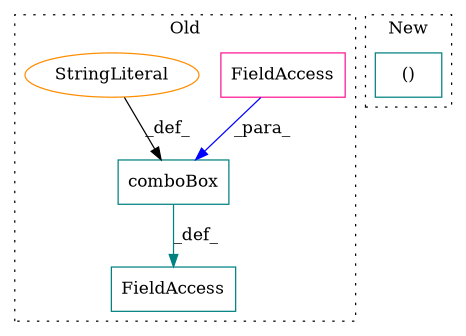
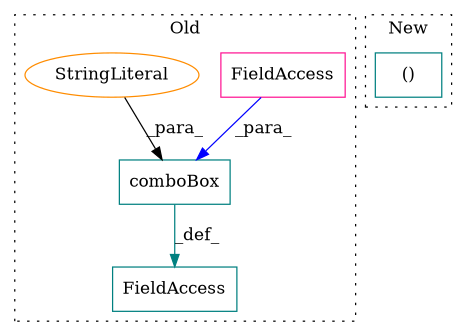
(168, 129) -> (175, 129)
